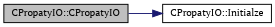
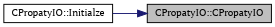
(141, 13) -> (125, 13)
